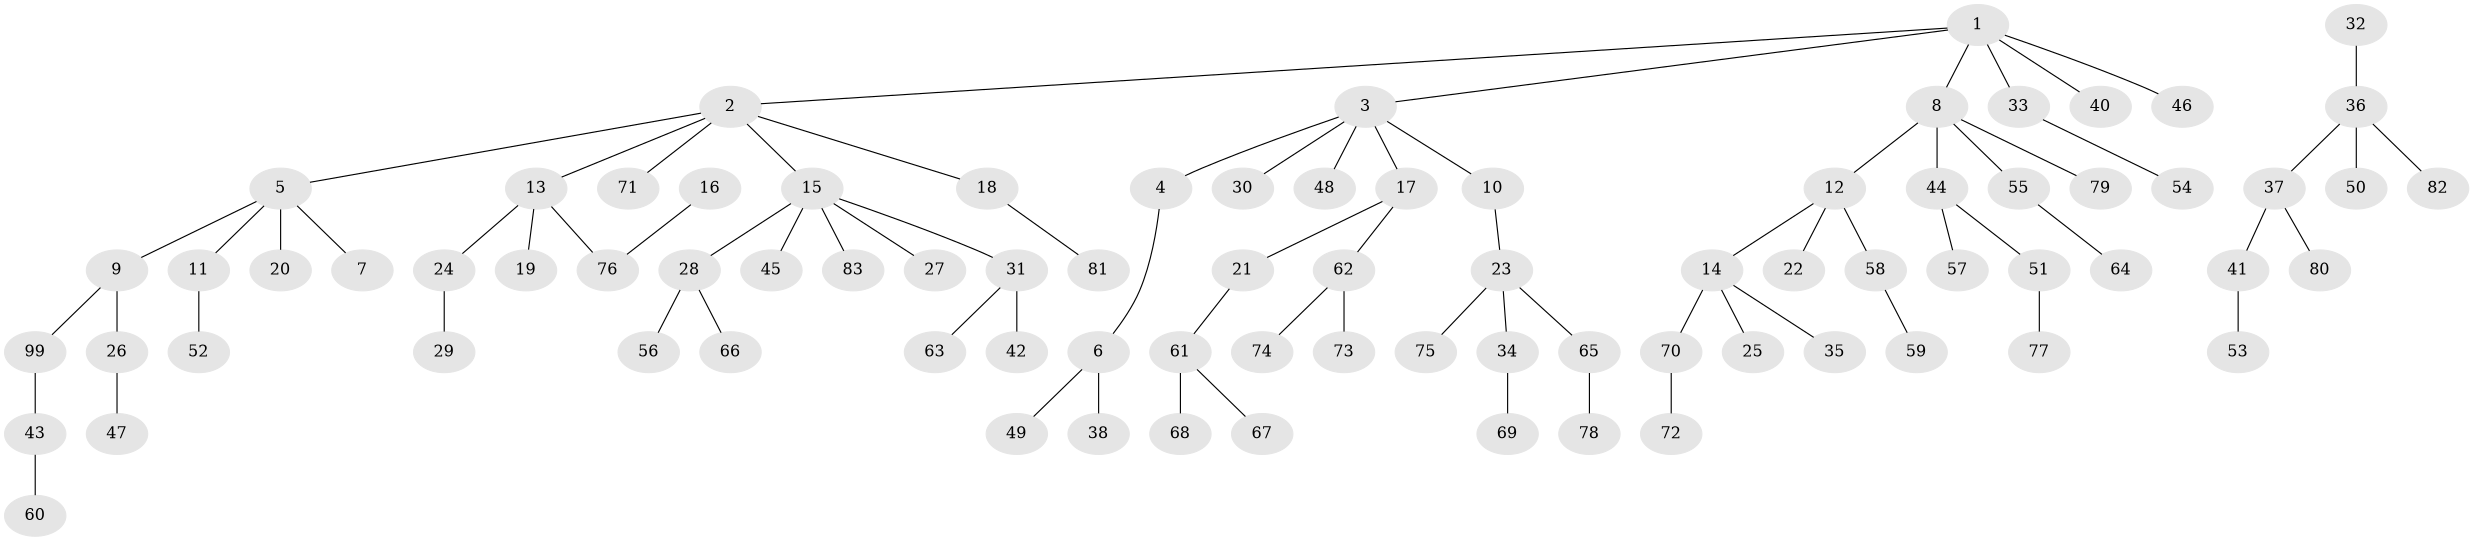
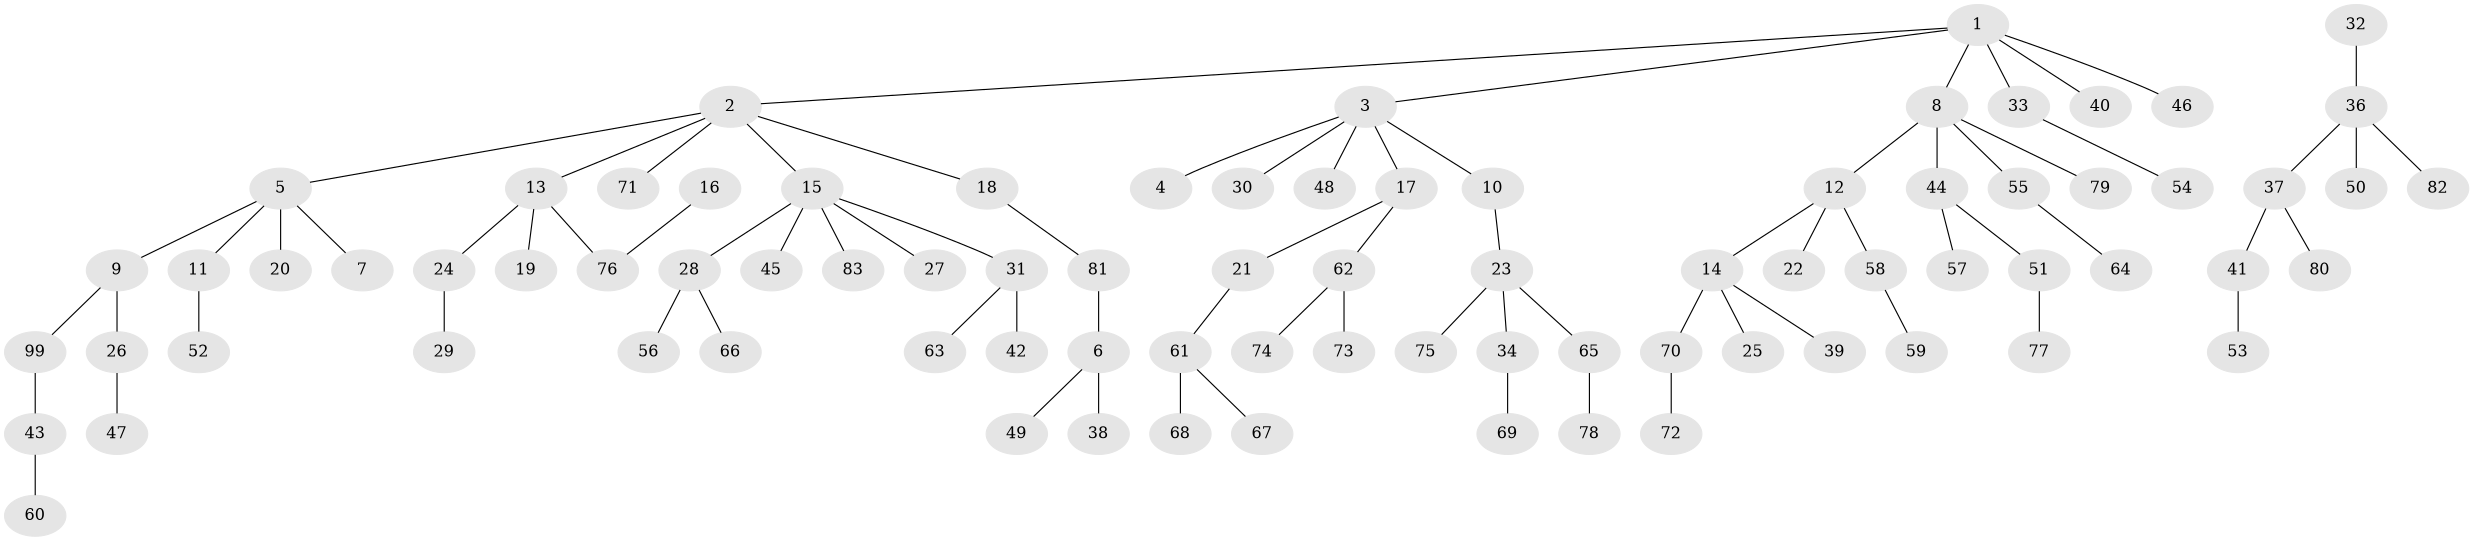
(1145, 275) -> (1099, 311)
(1835, 352) -> (1835, 352)
